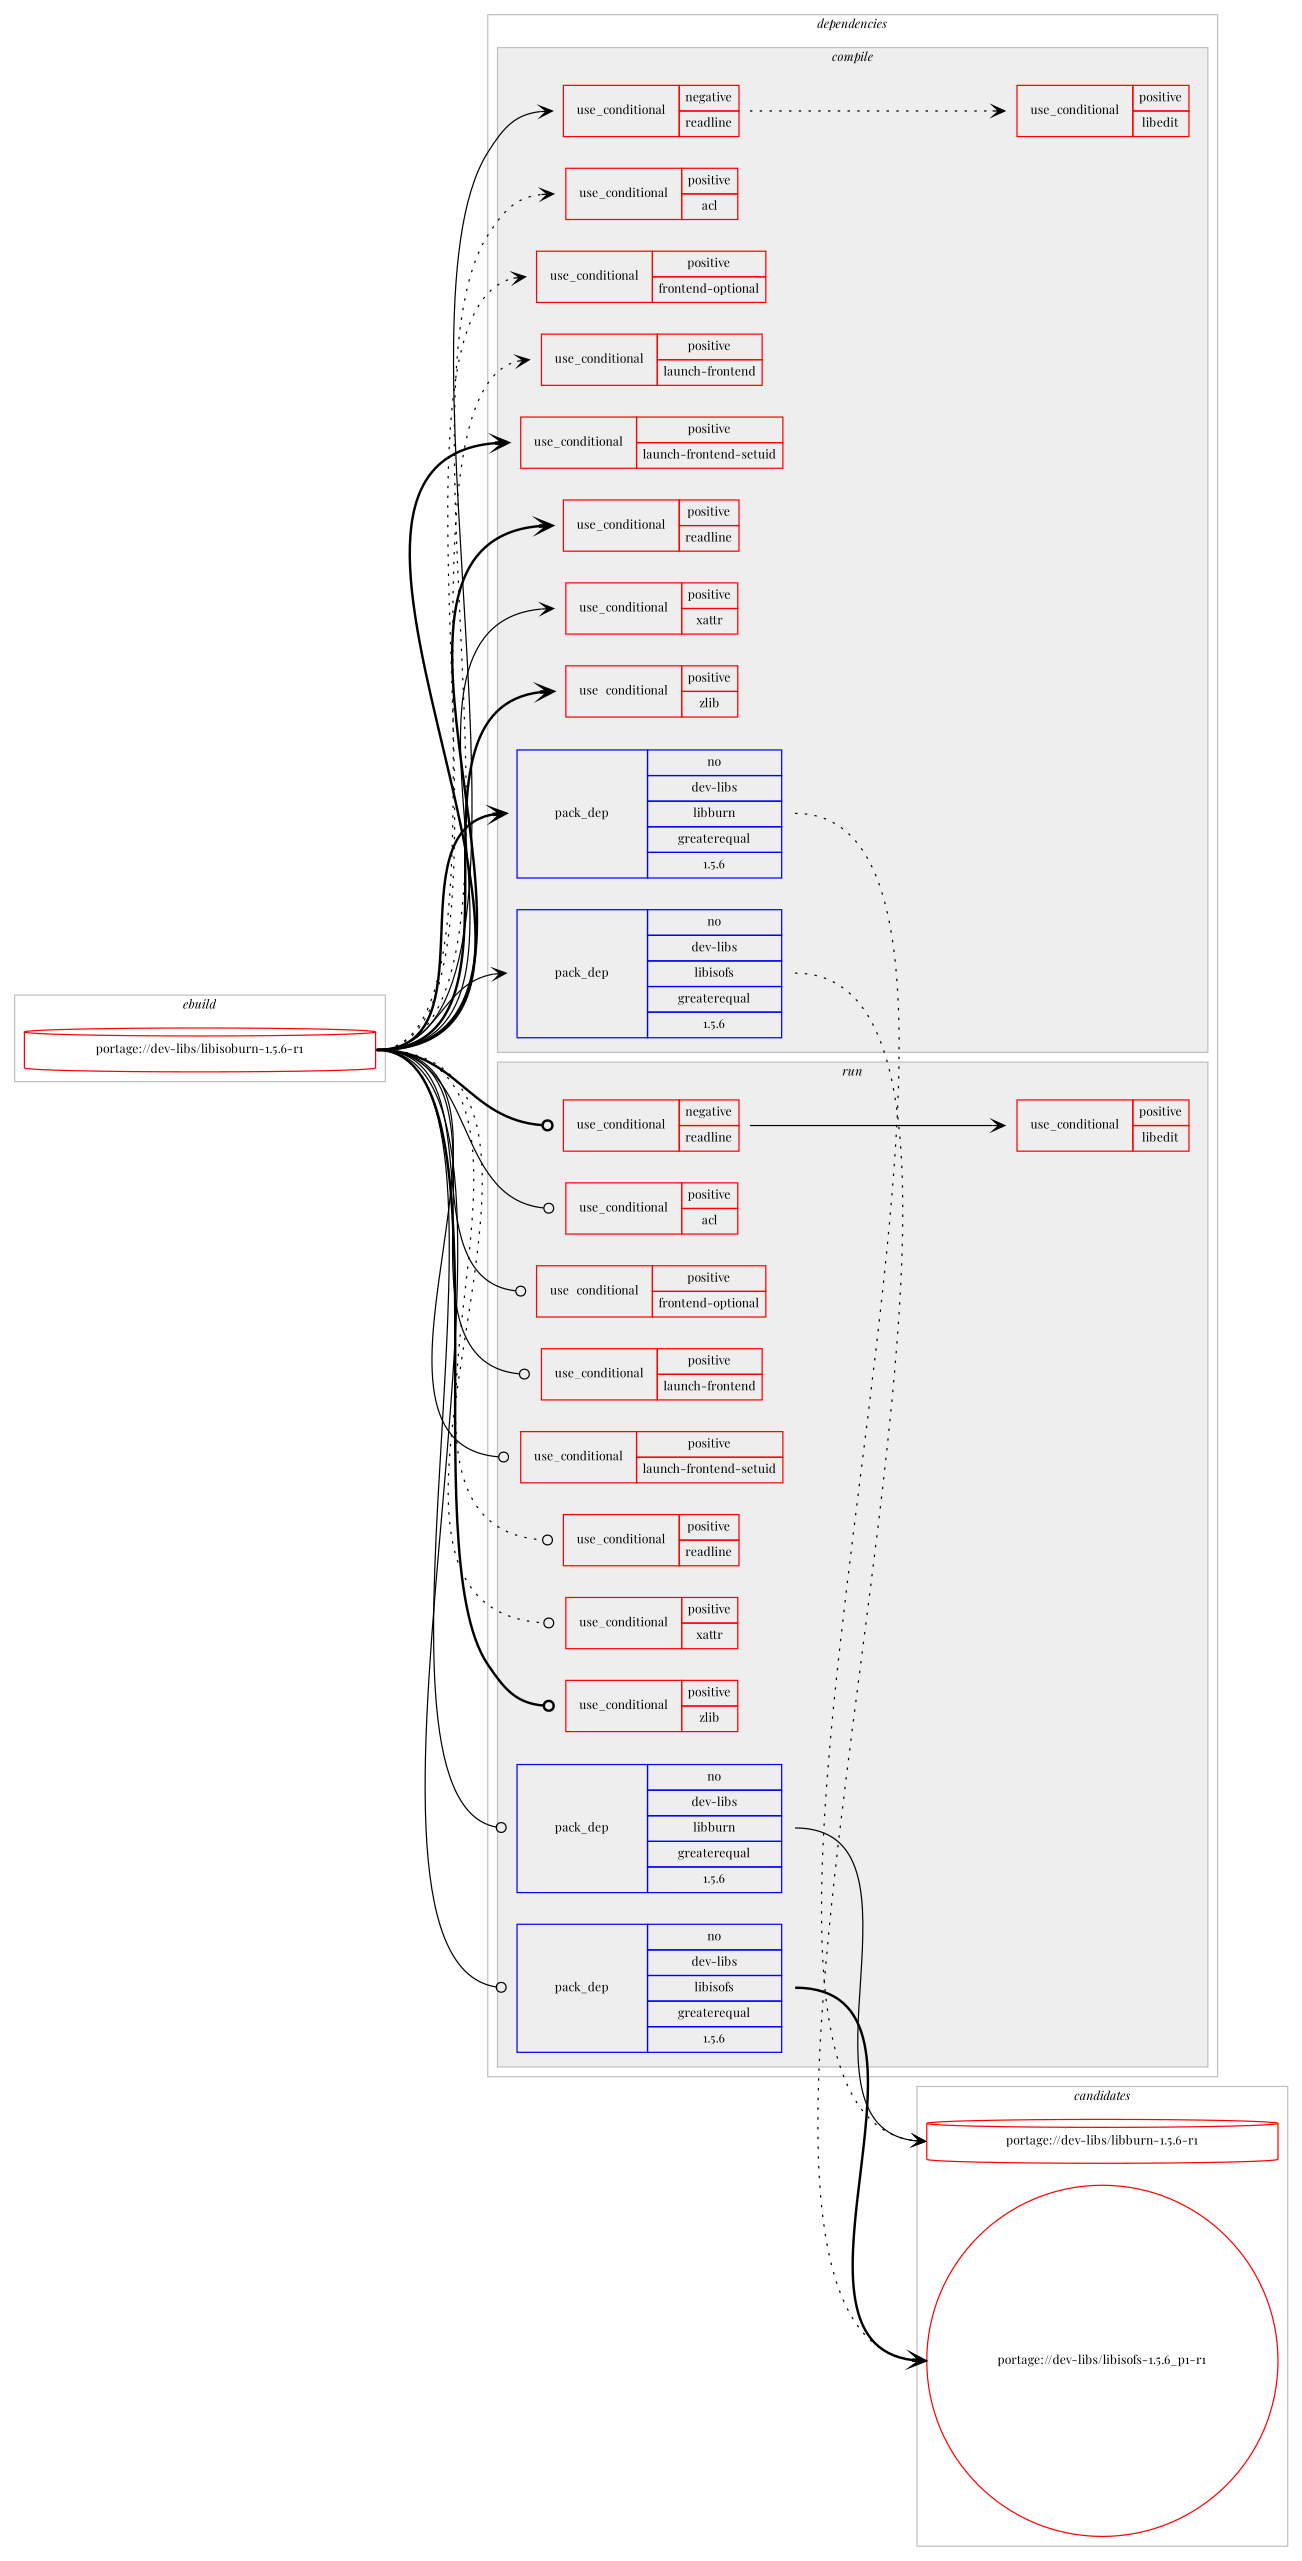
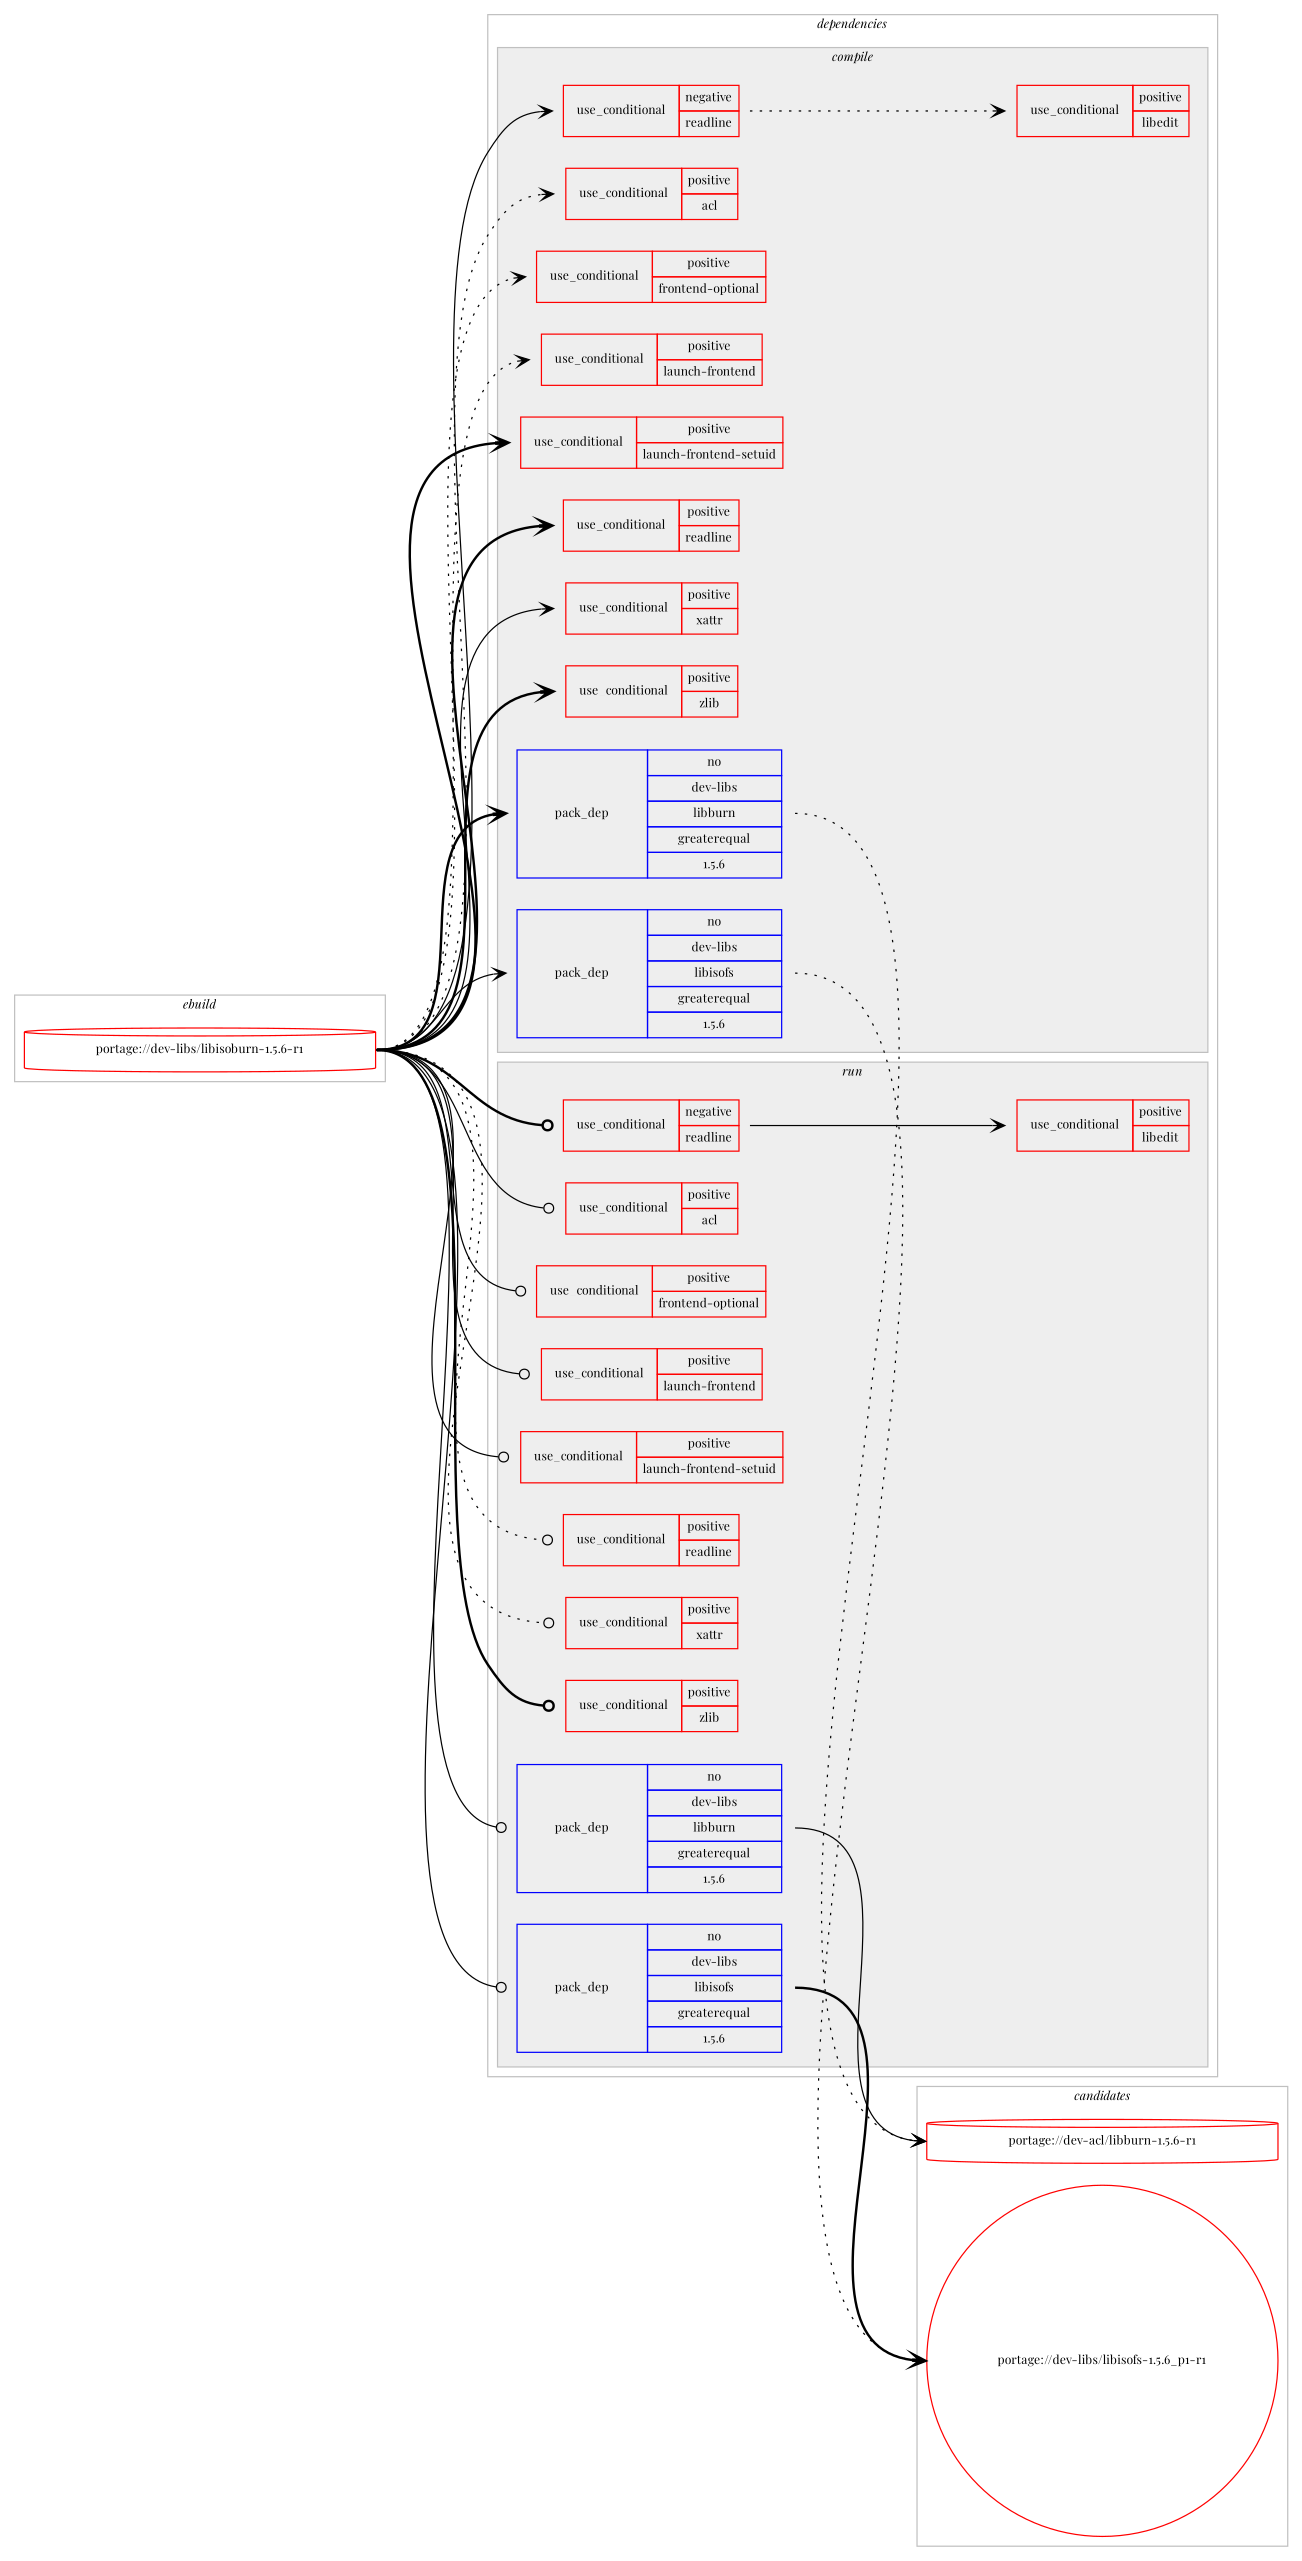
(1102, 2141) -> (1102, 2141)
